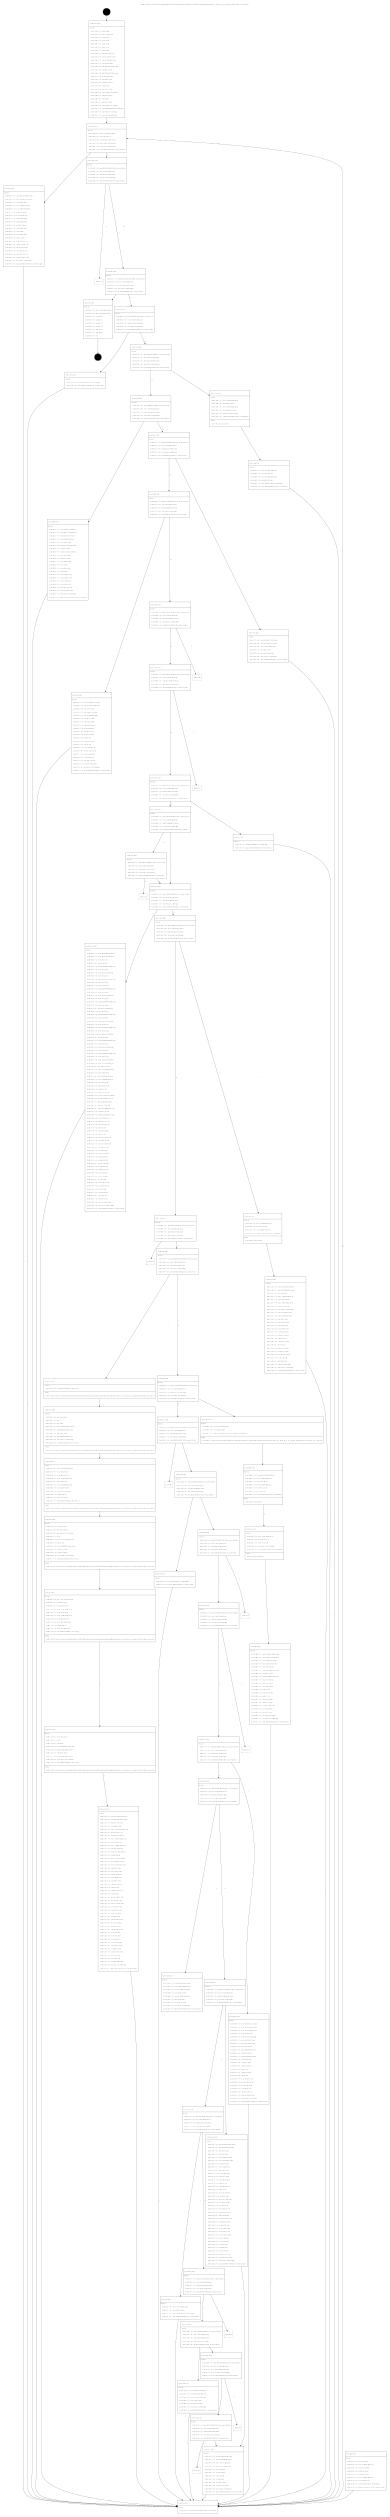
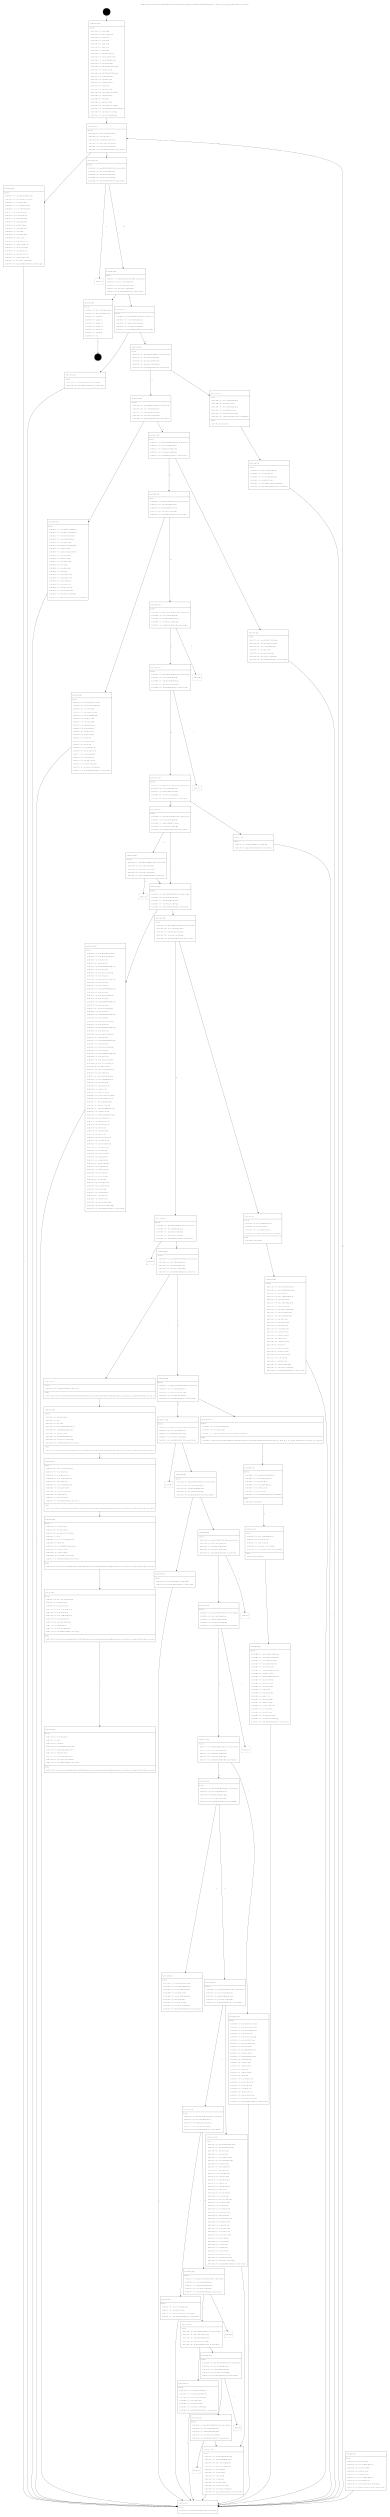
(118, 1889) -> none
